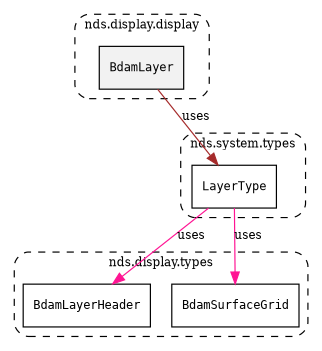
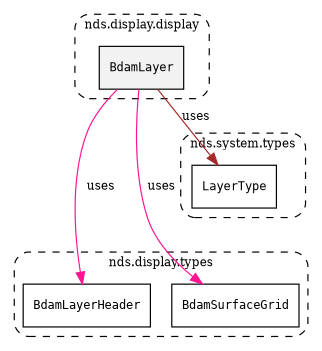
(235, 240) -> (141, 191)
(165, 242) -> (77, 175)
